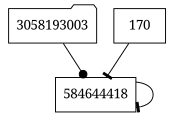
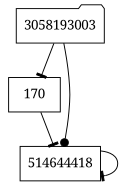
none -> (48, 58)
(96, 95) -> (60, 164)
